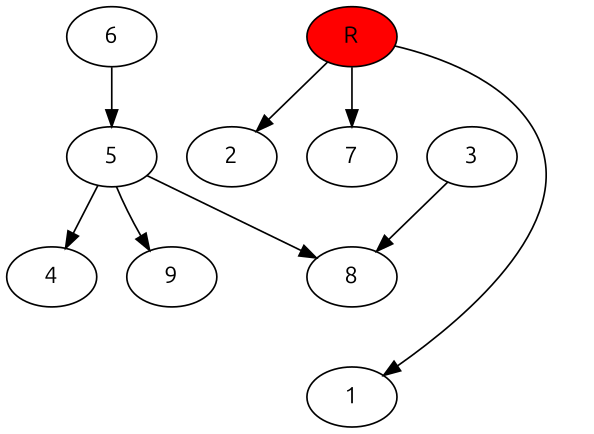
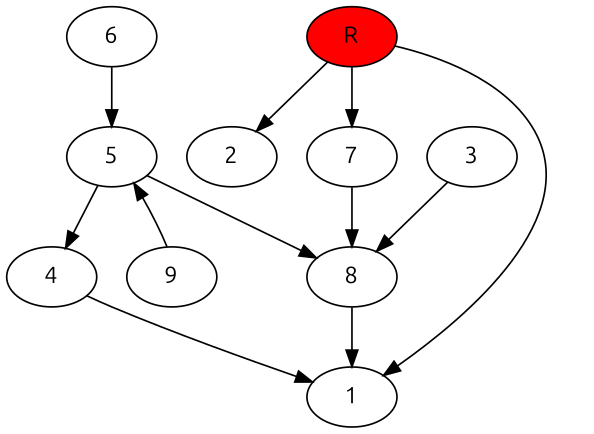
none -> (352, 209)
(128, 212) -> (156, 222)
none -> (352, 329)
none -> (191, 338)
